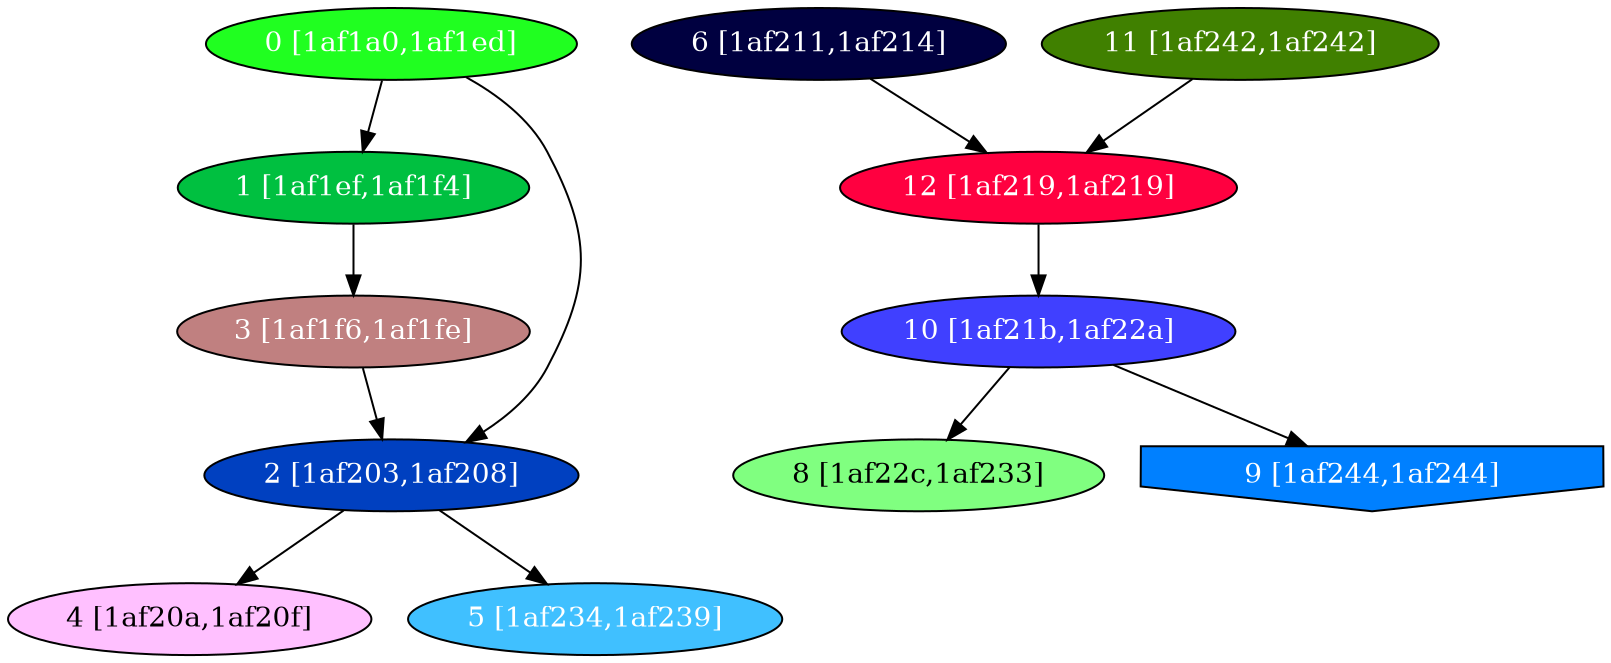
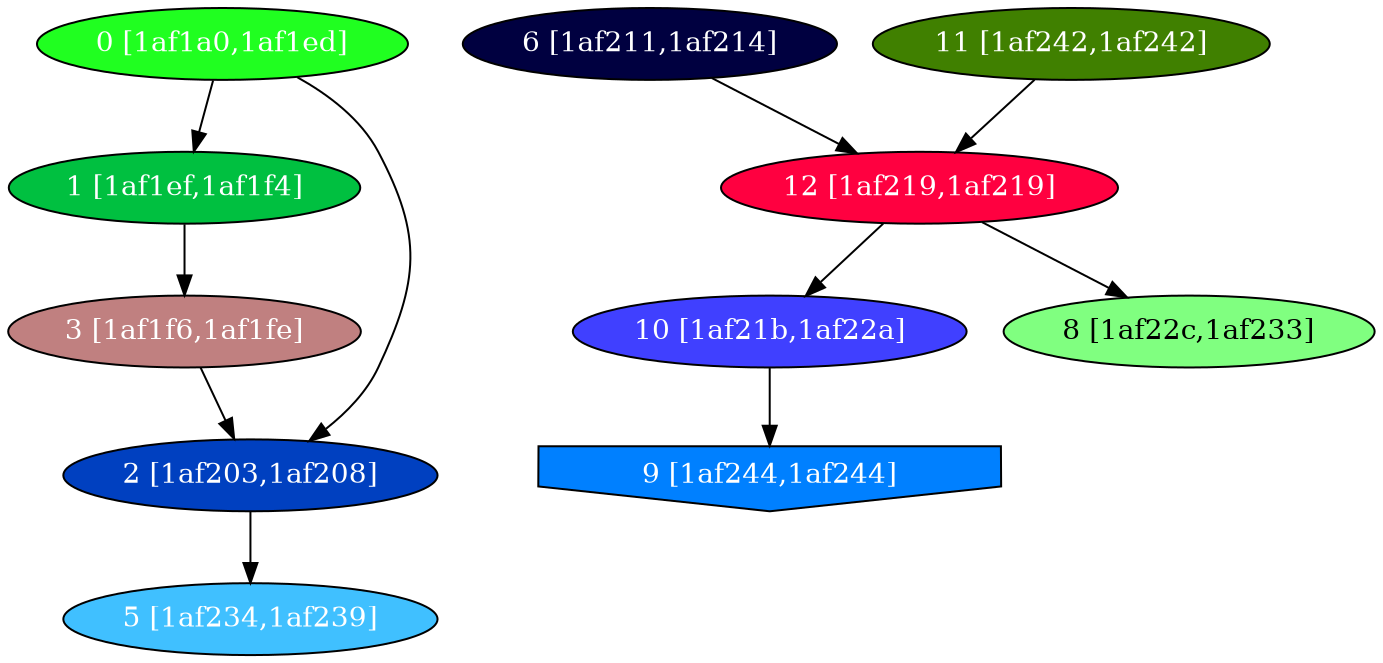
(985, 396) -> (1045, 255)
(190, 619) -> none
